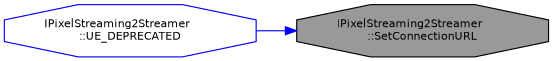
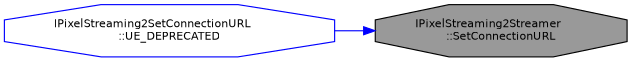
(130, 31) -> (170, 31)
